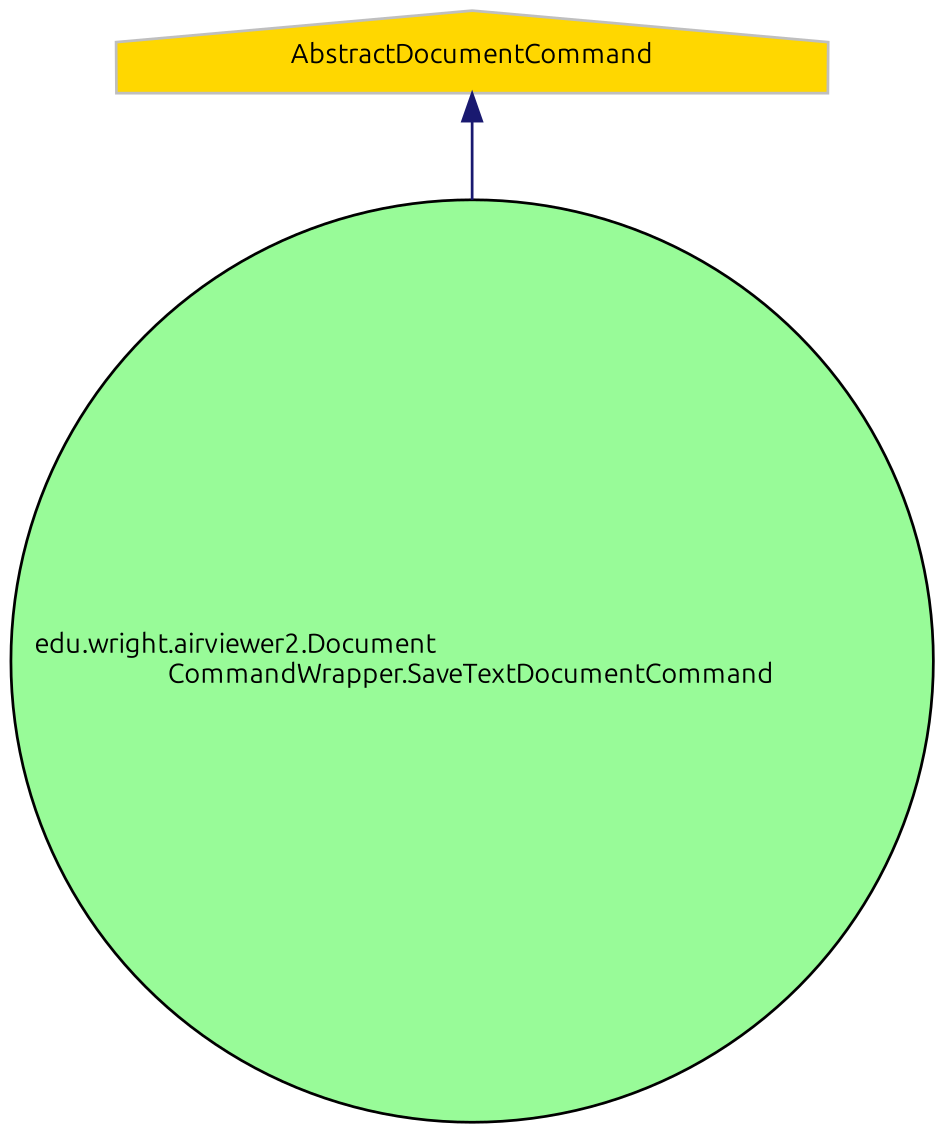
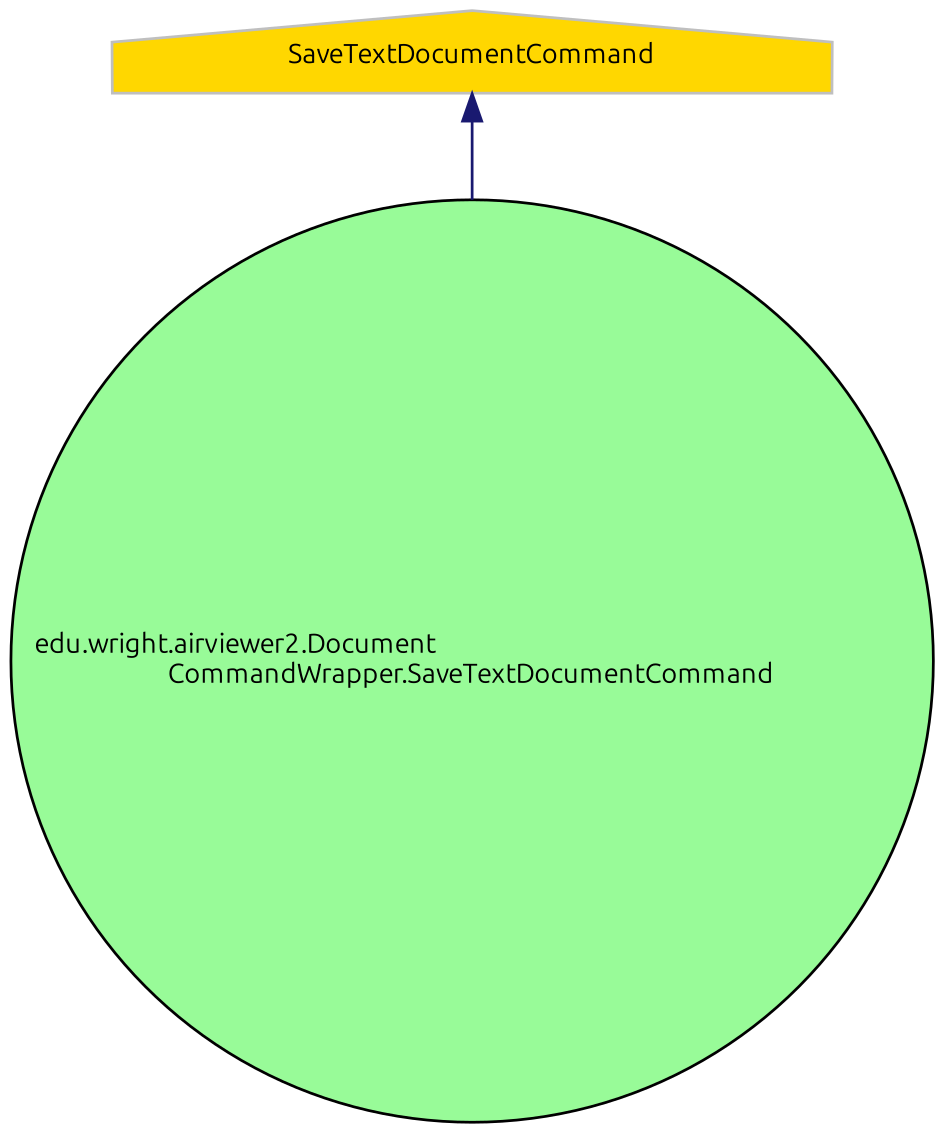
(472, 56) -> (472, 56)
